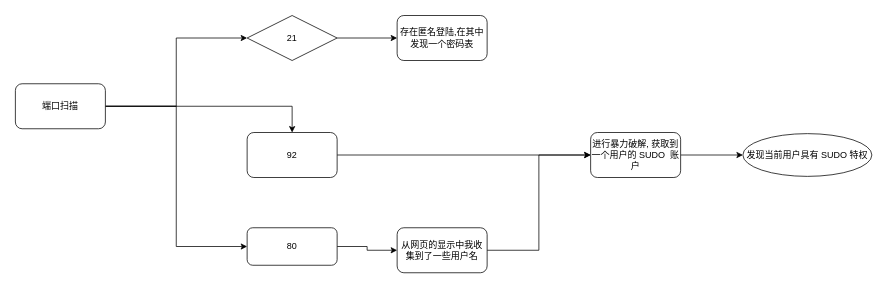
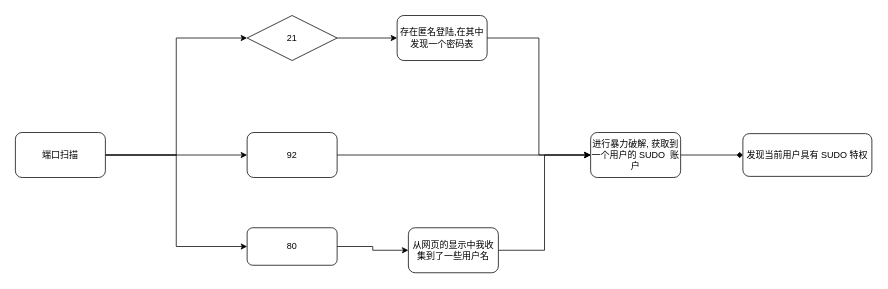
none -> (539, 69)
(60, 106) -> (60, 155)
(736, 155) -> (736, 155)
(807, 155) -> (807, 155)
(442, 250) -> (453, 250)
